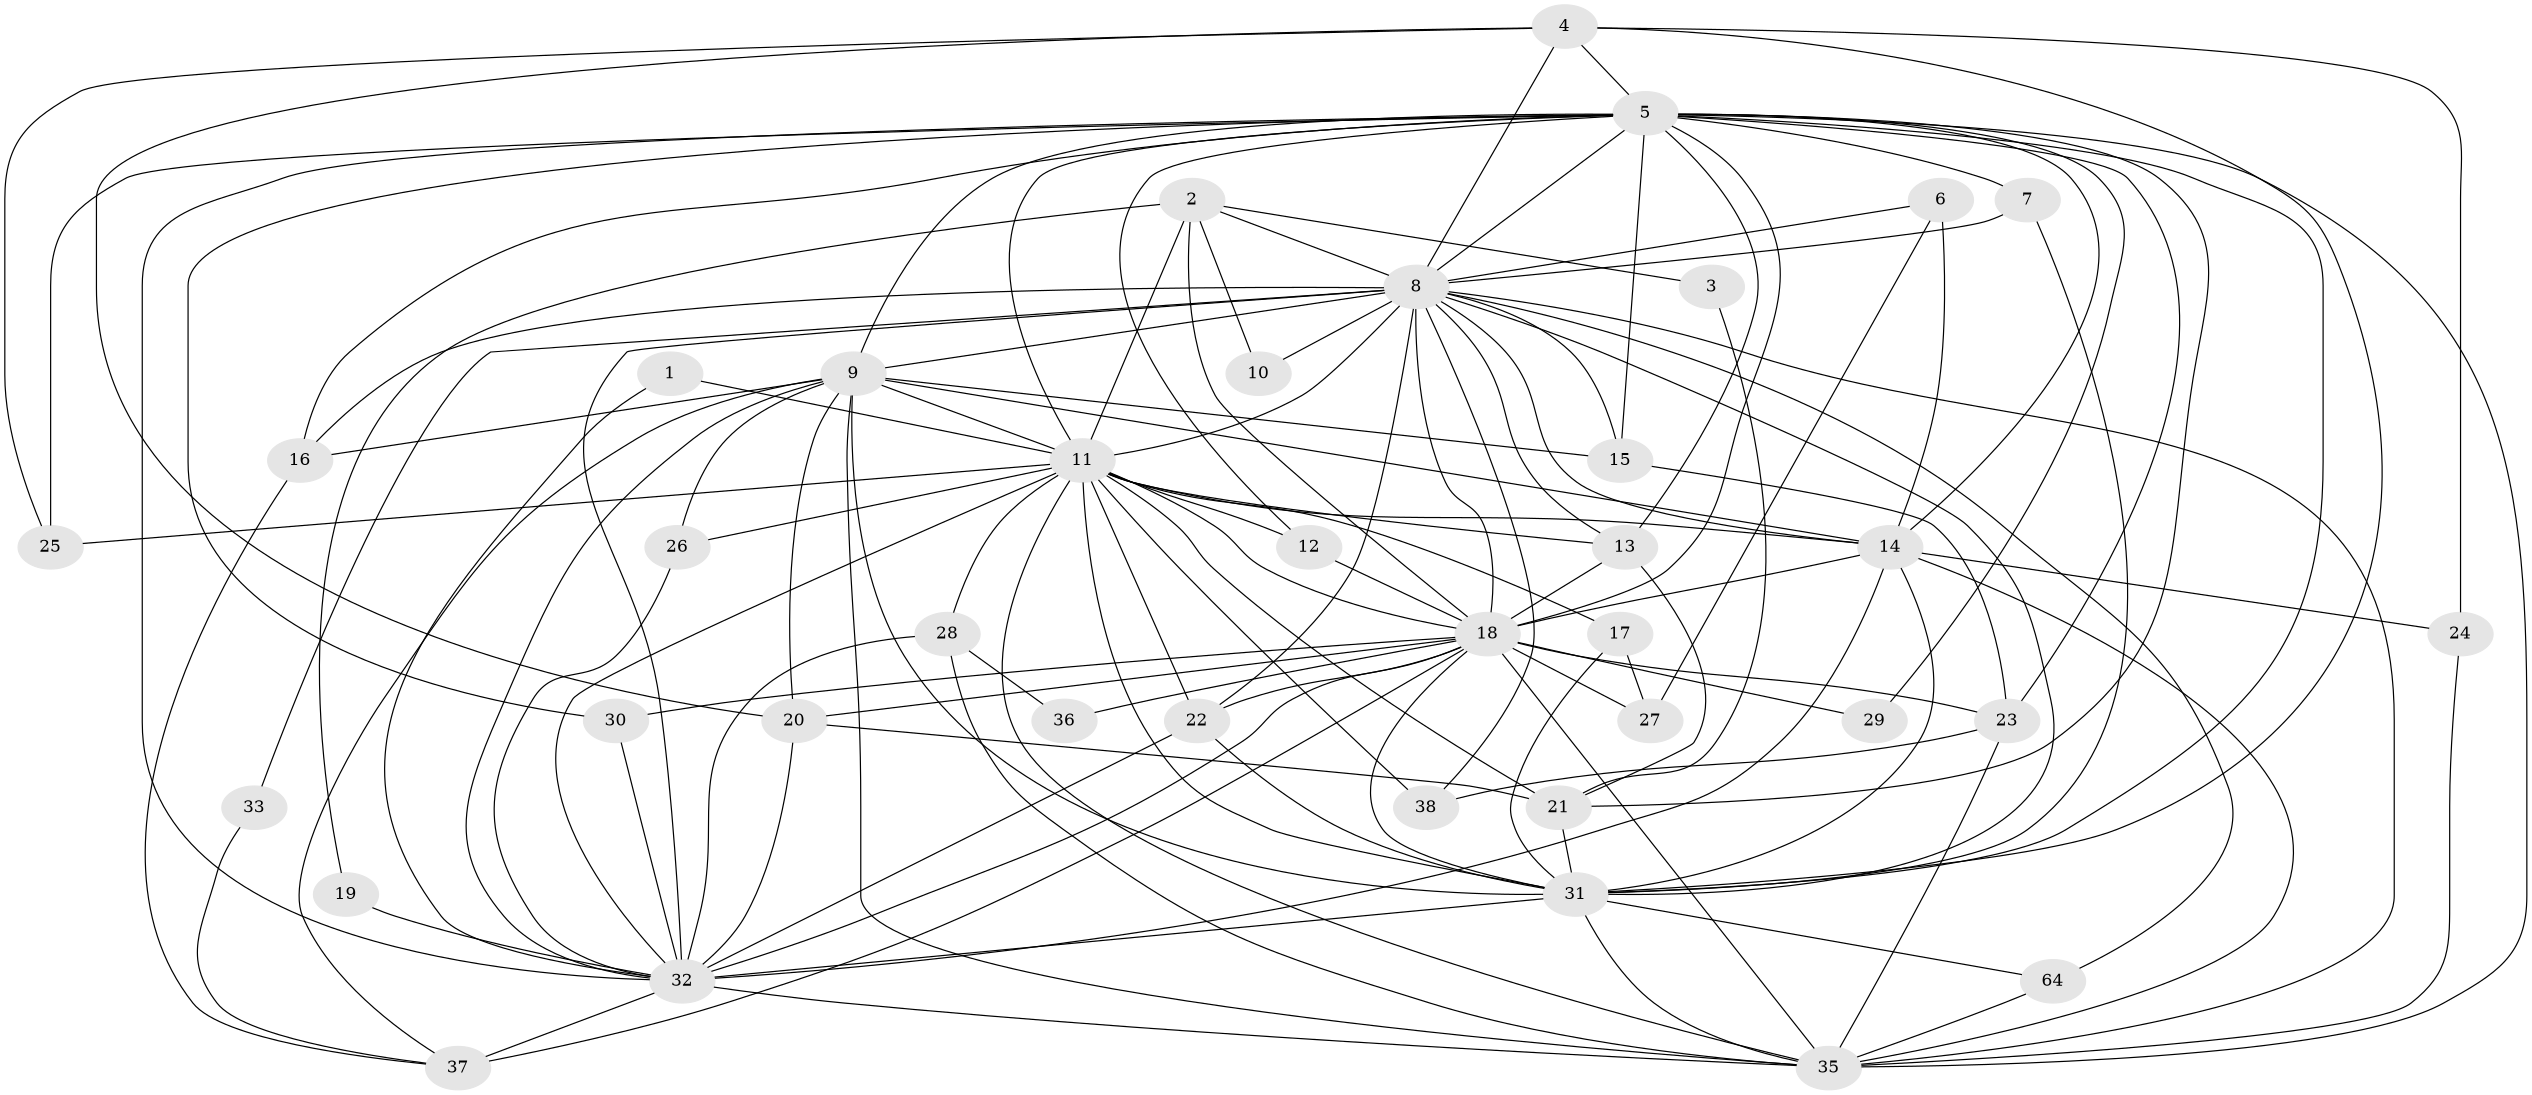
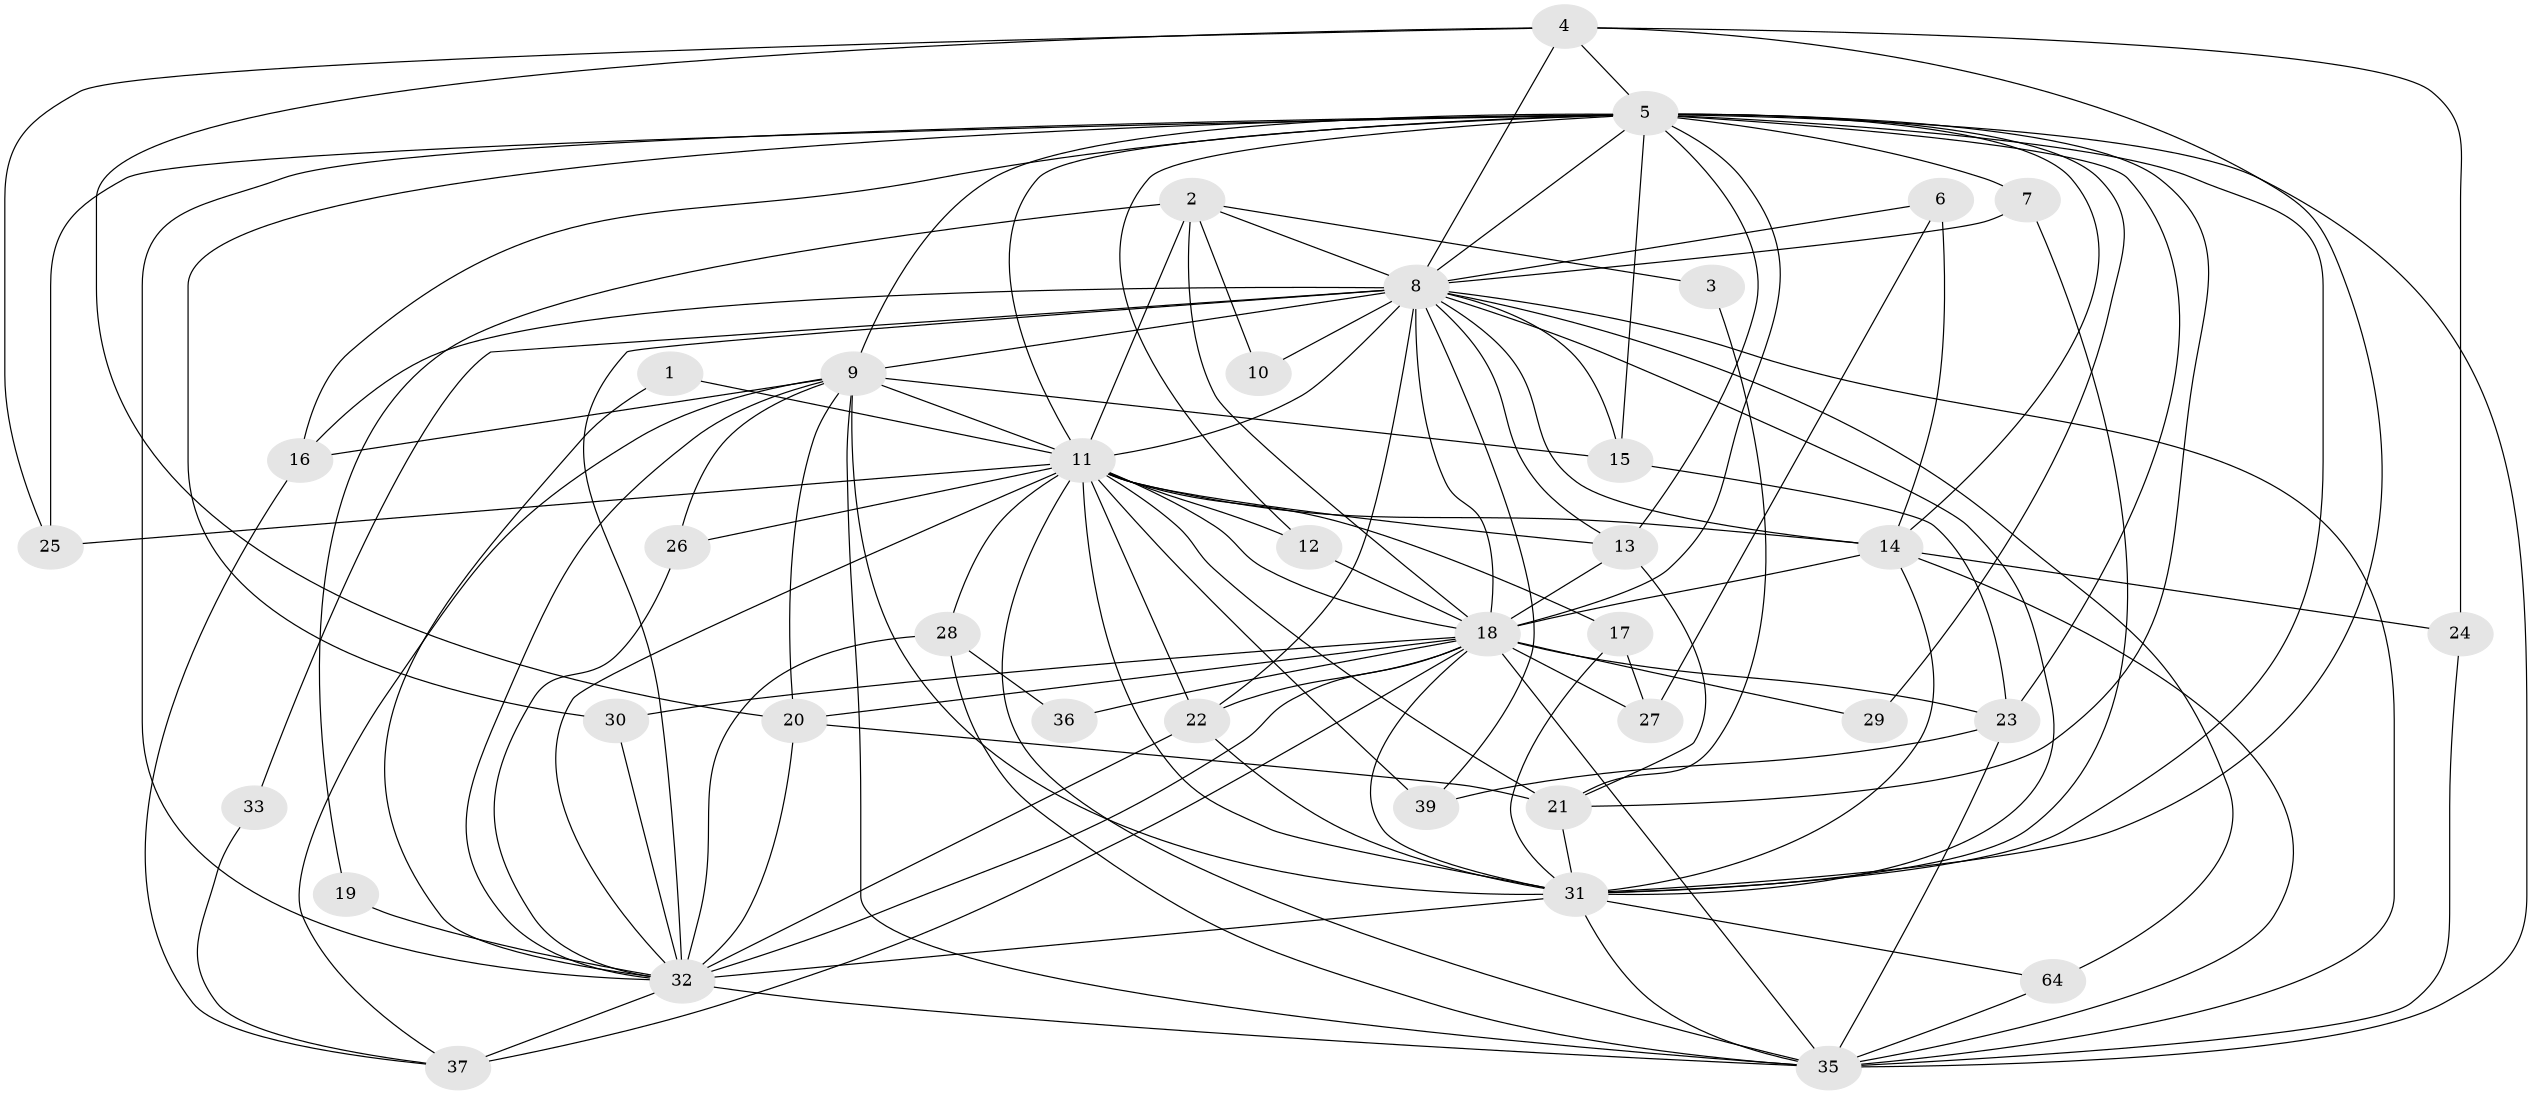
(1372, 461) -> none
(1426, 808) -> (1426, 808)
(1362, 892) -> none
